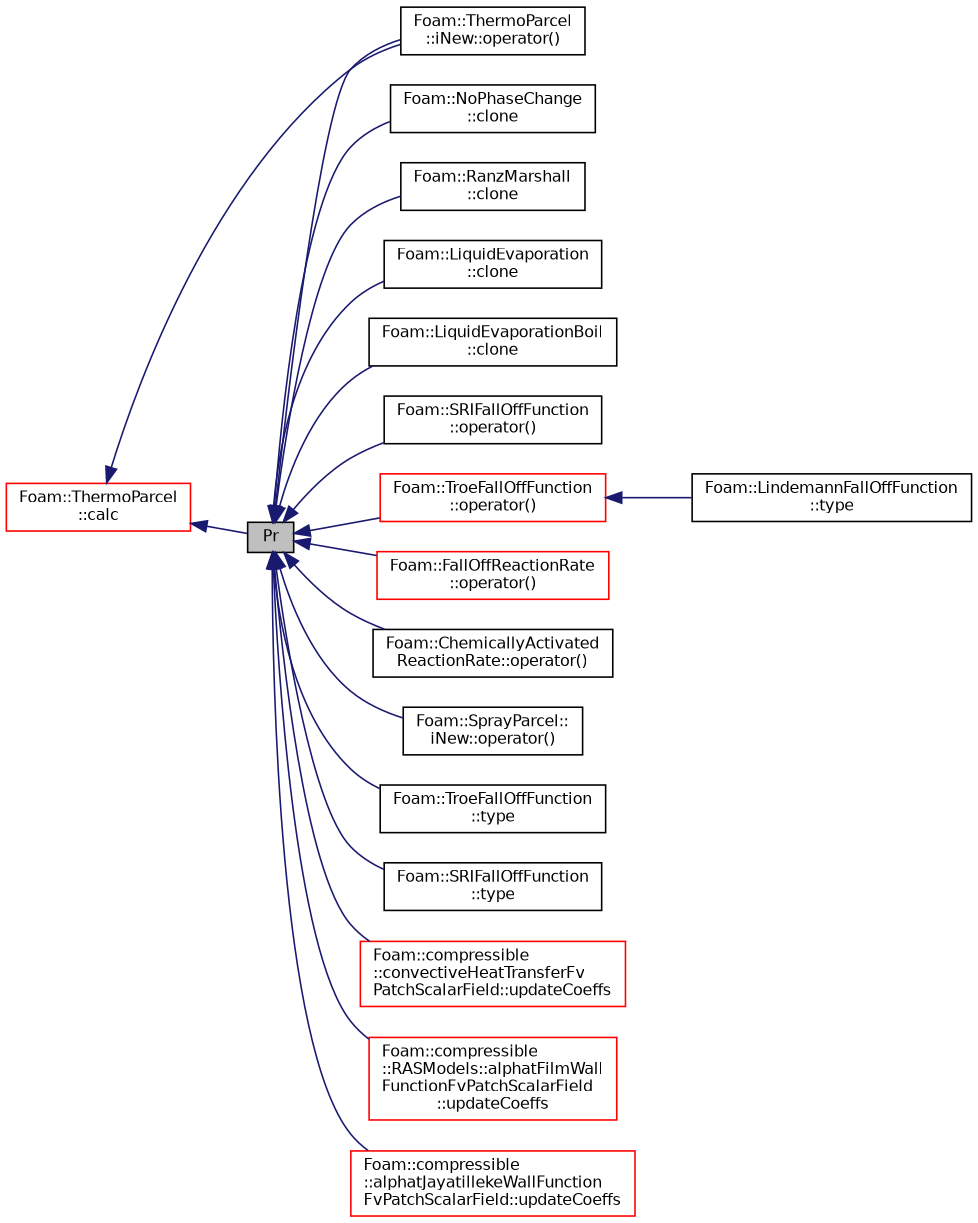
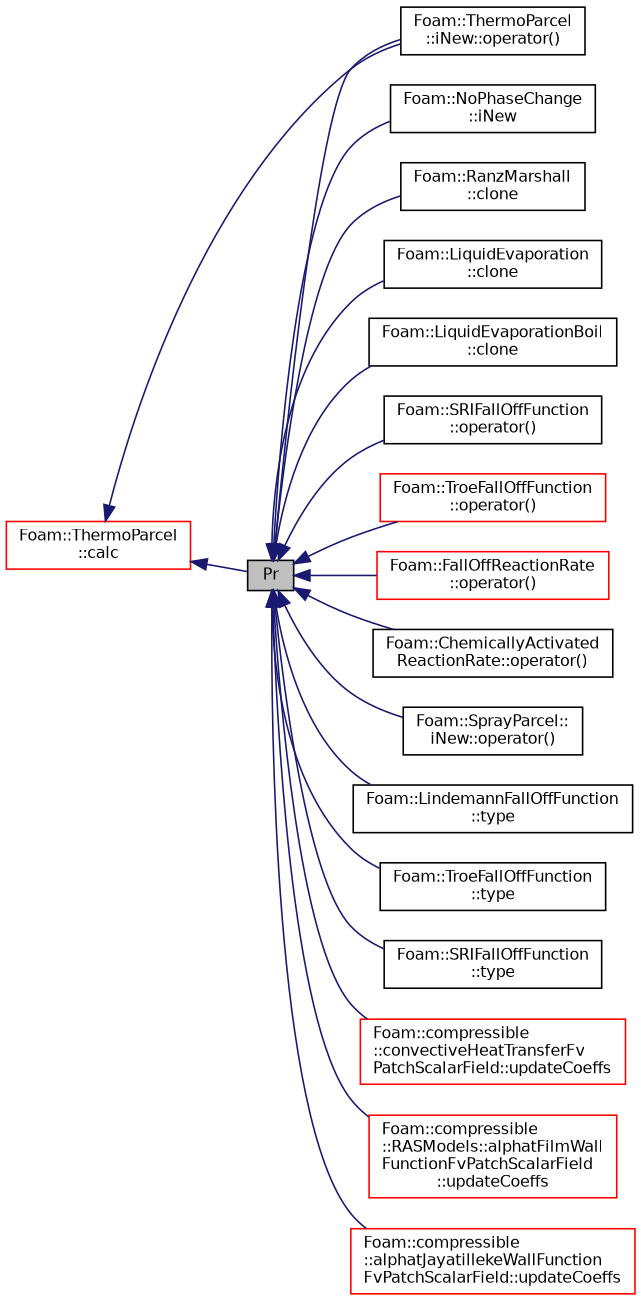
(493, 109) -> (493, 109)
(657, 498) -> (306, 706)
